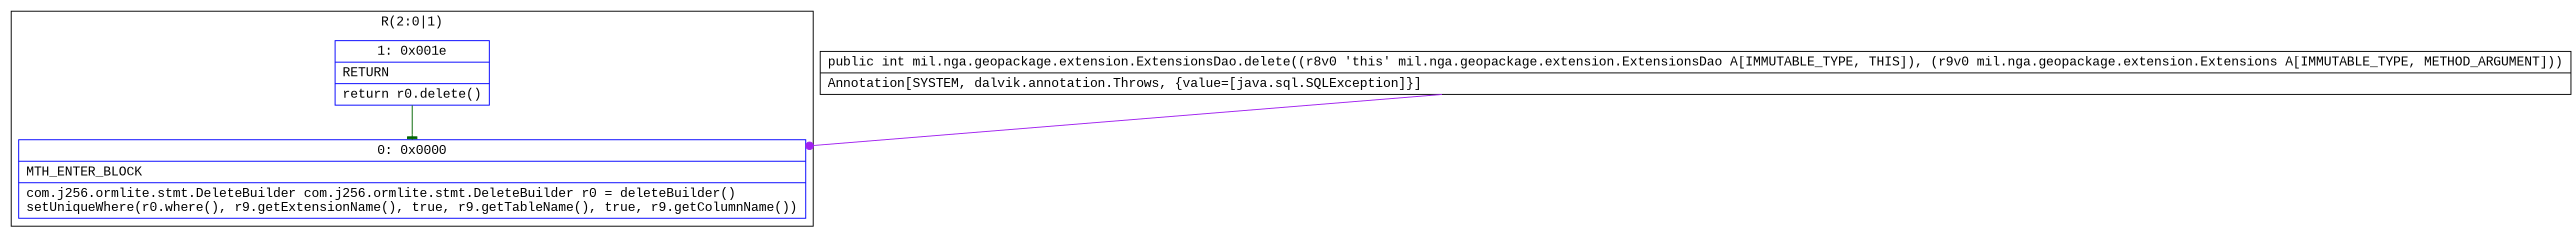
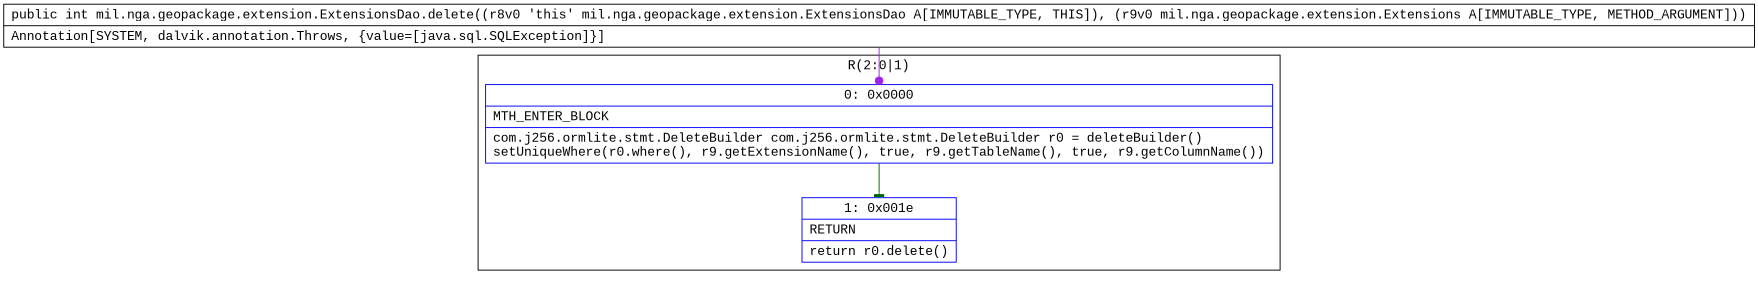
(412, 120) -> (879, 178)
